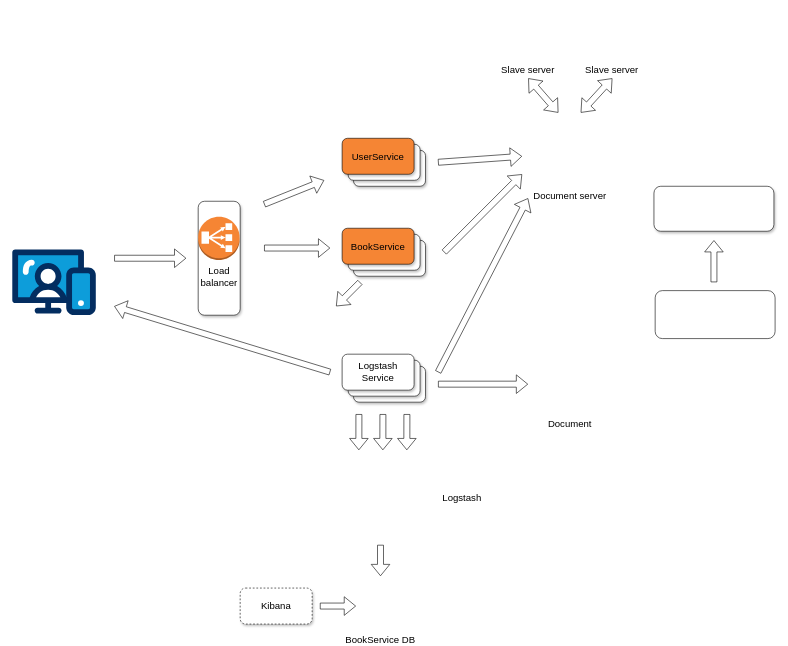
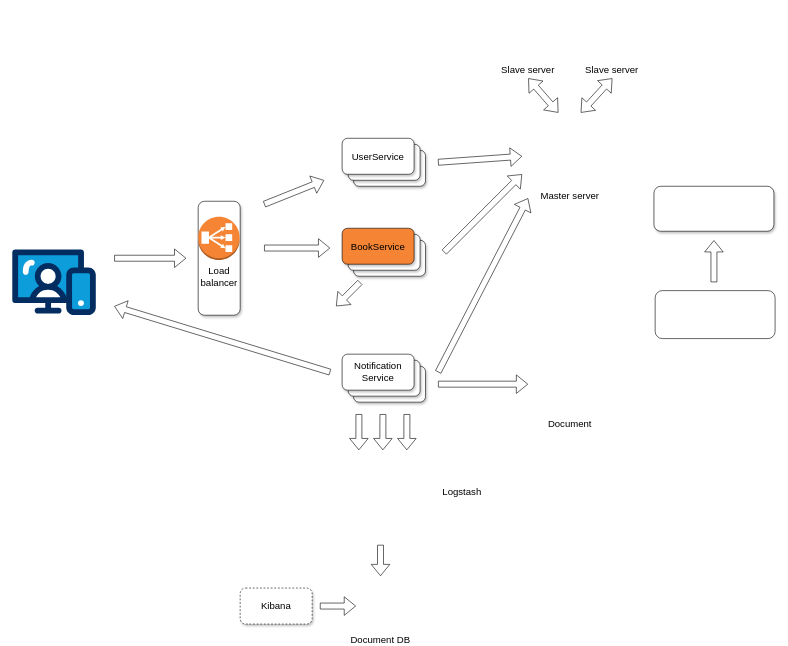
(378, 156) -> (378, 156)
(570, 196) -> (570, 196)
(378, 372) -> (378, 372)
(462, 498) -> (462, 492)
(380, 640) -> (380, 640)
